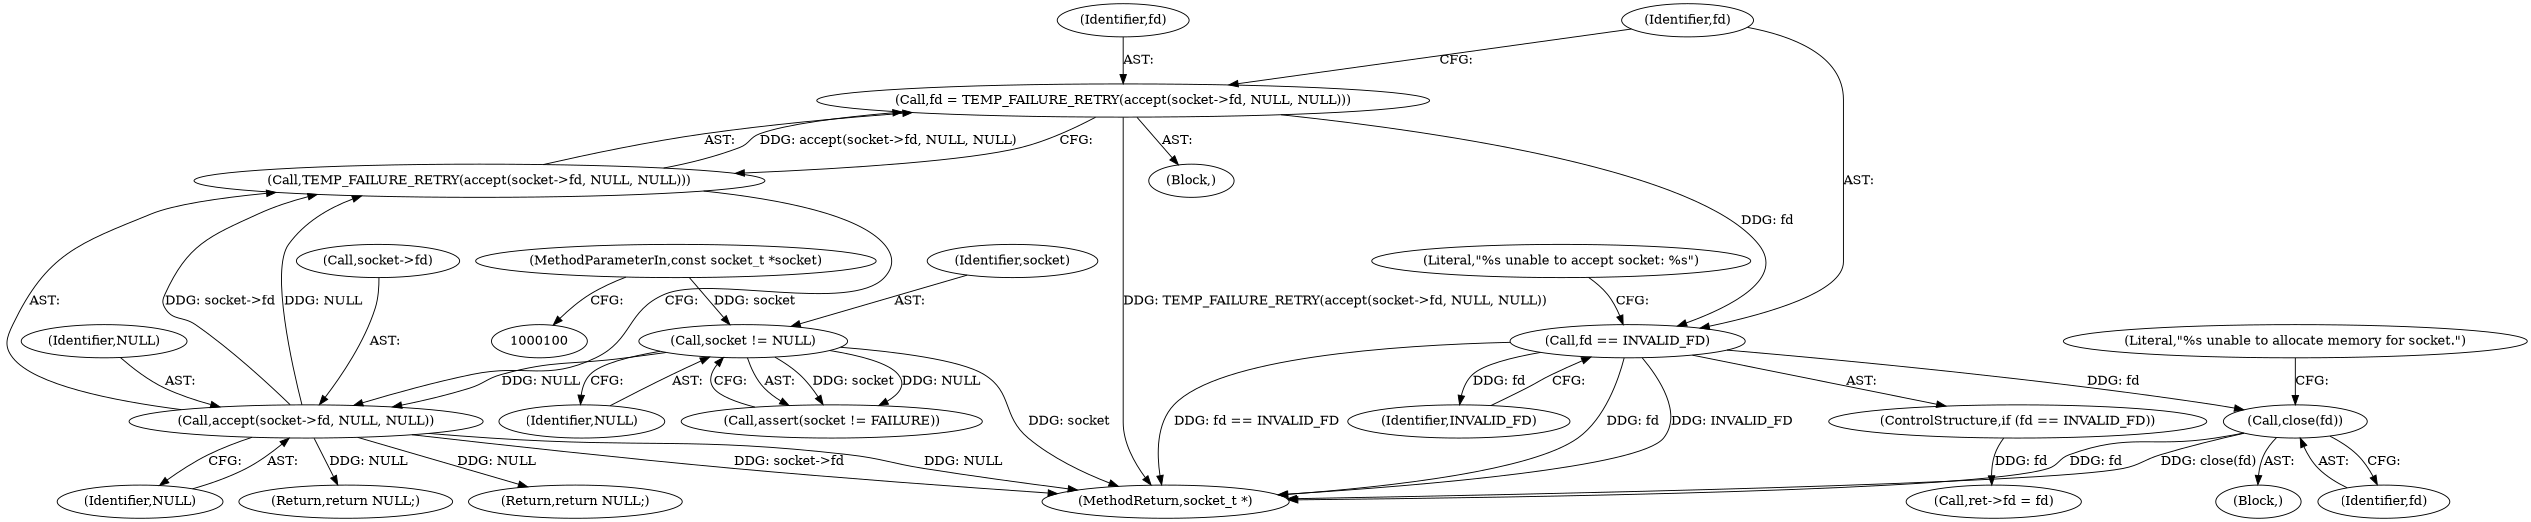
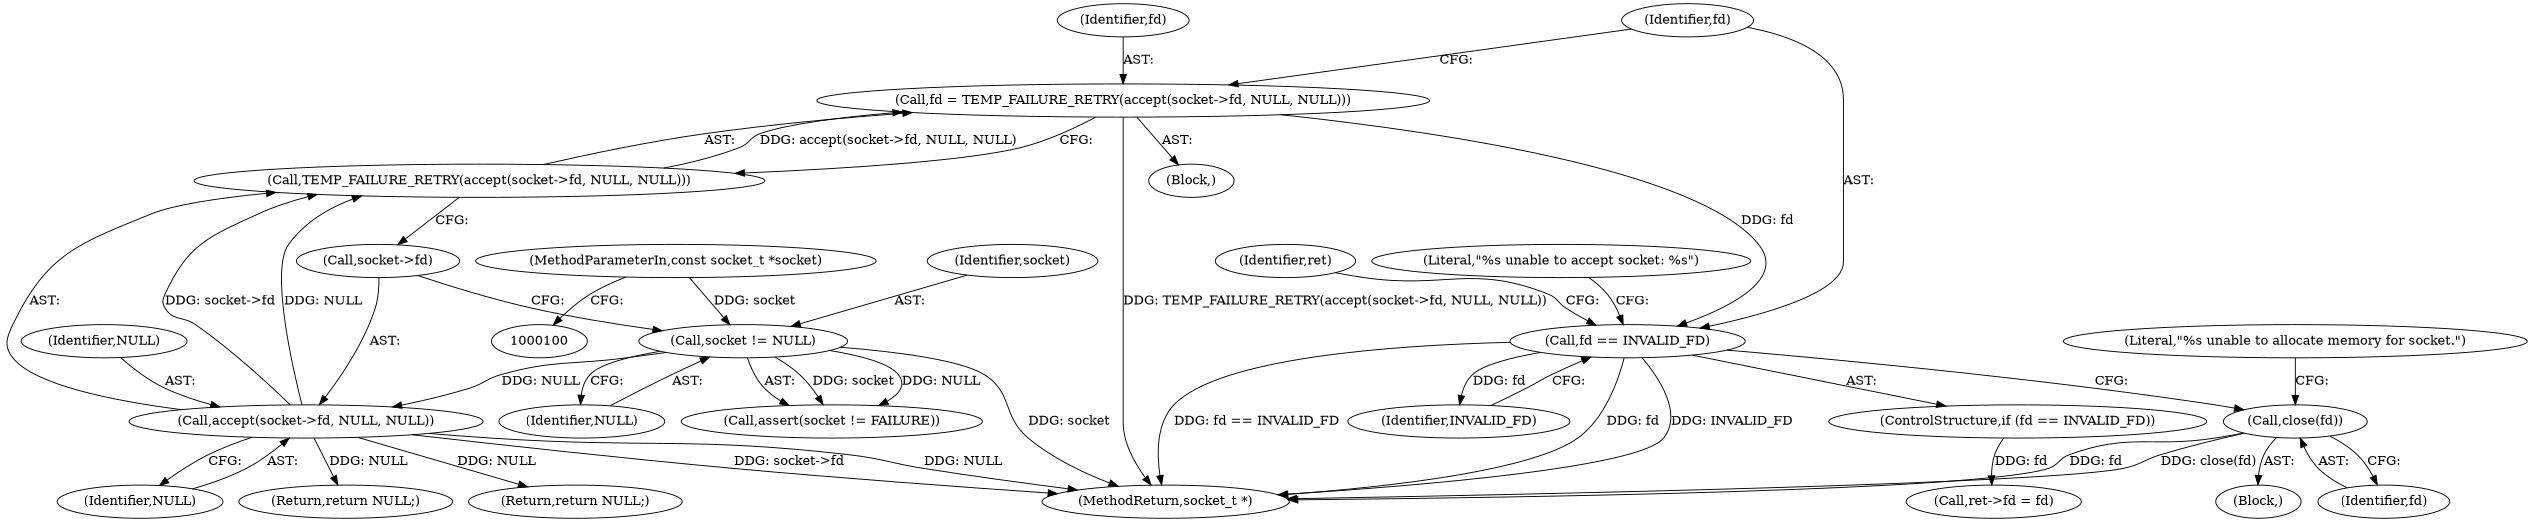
none -> (1285, 261)
(723, 289) -> (432, 218)
(2114, 381) -> (2114, 381)
(721, 395) -> (534, 309)
